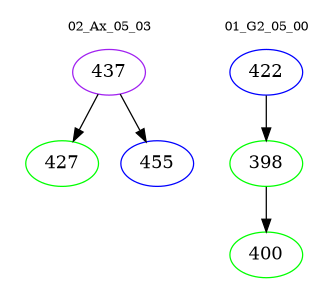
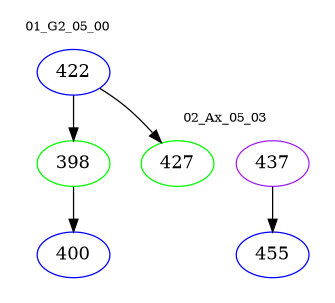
(89, 112) -> (139, 119)
(266, 255) -> (74, 255)
